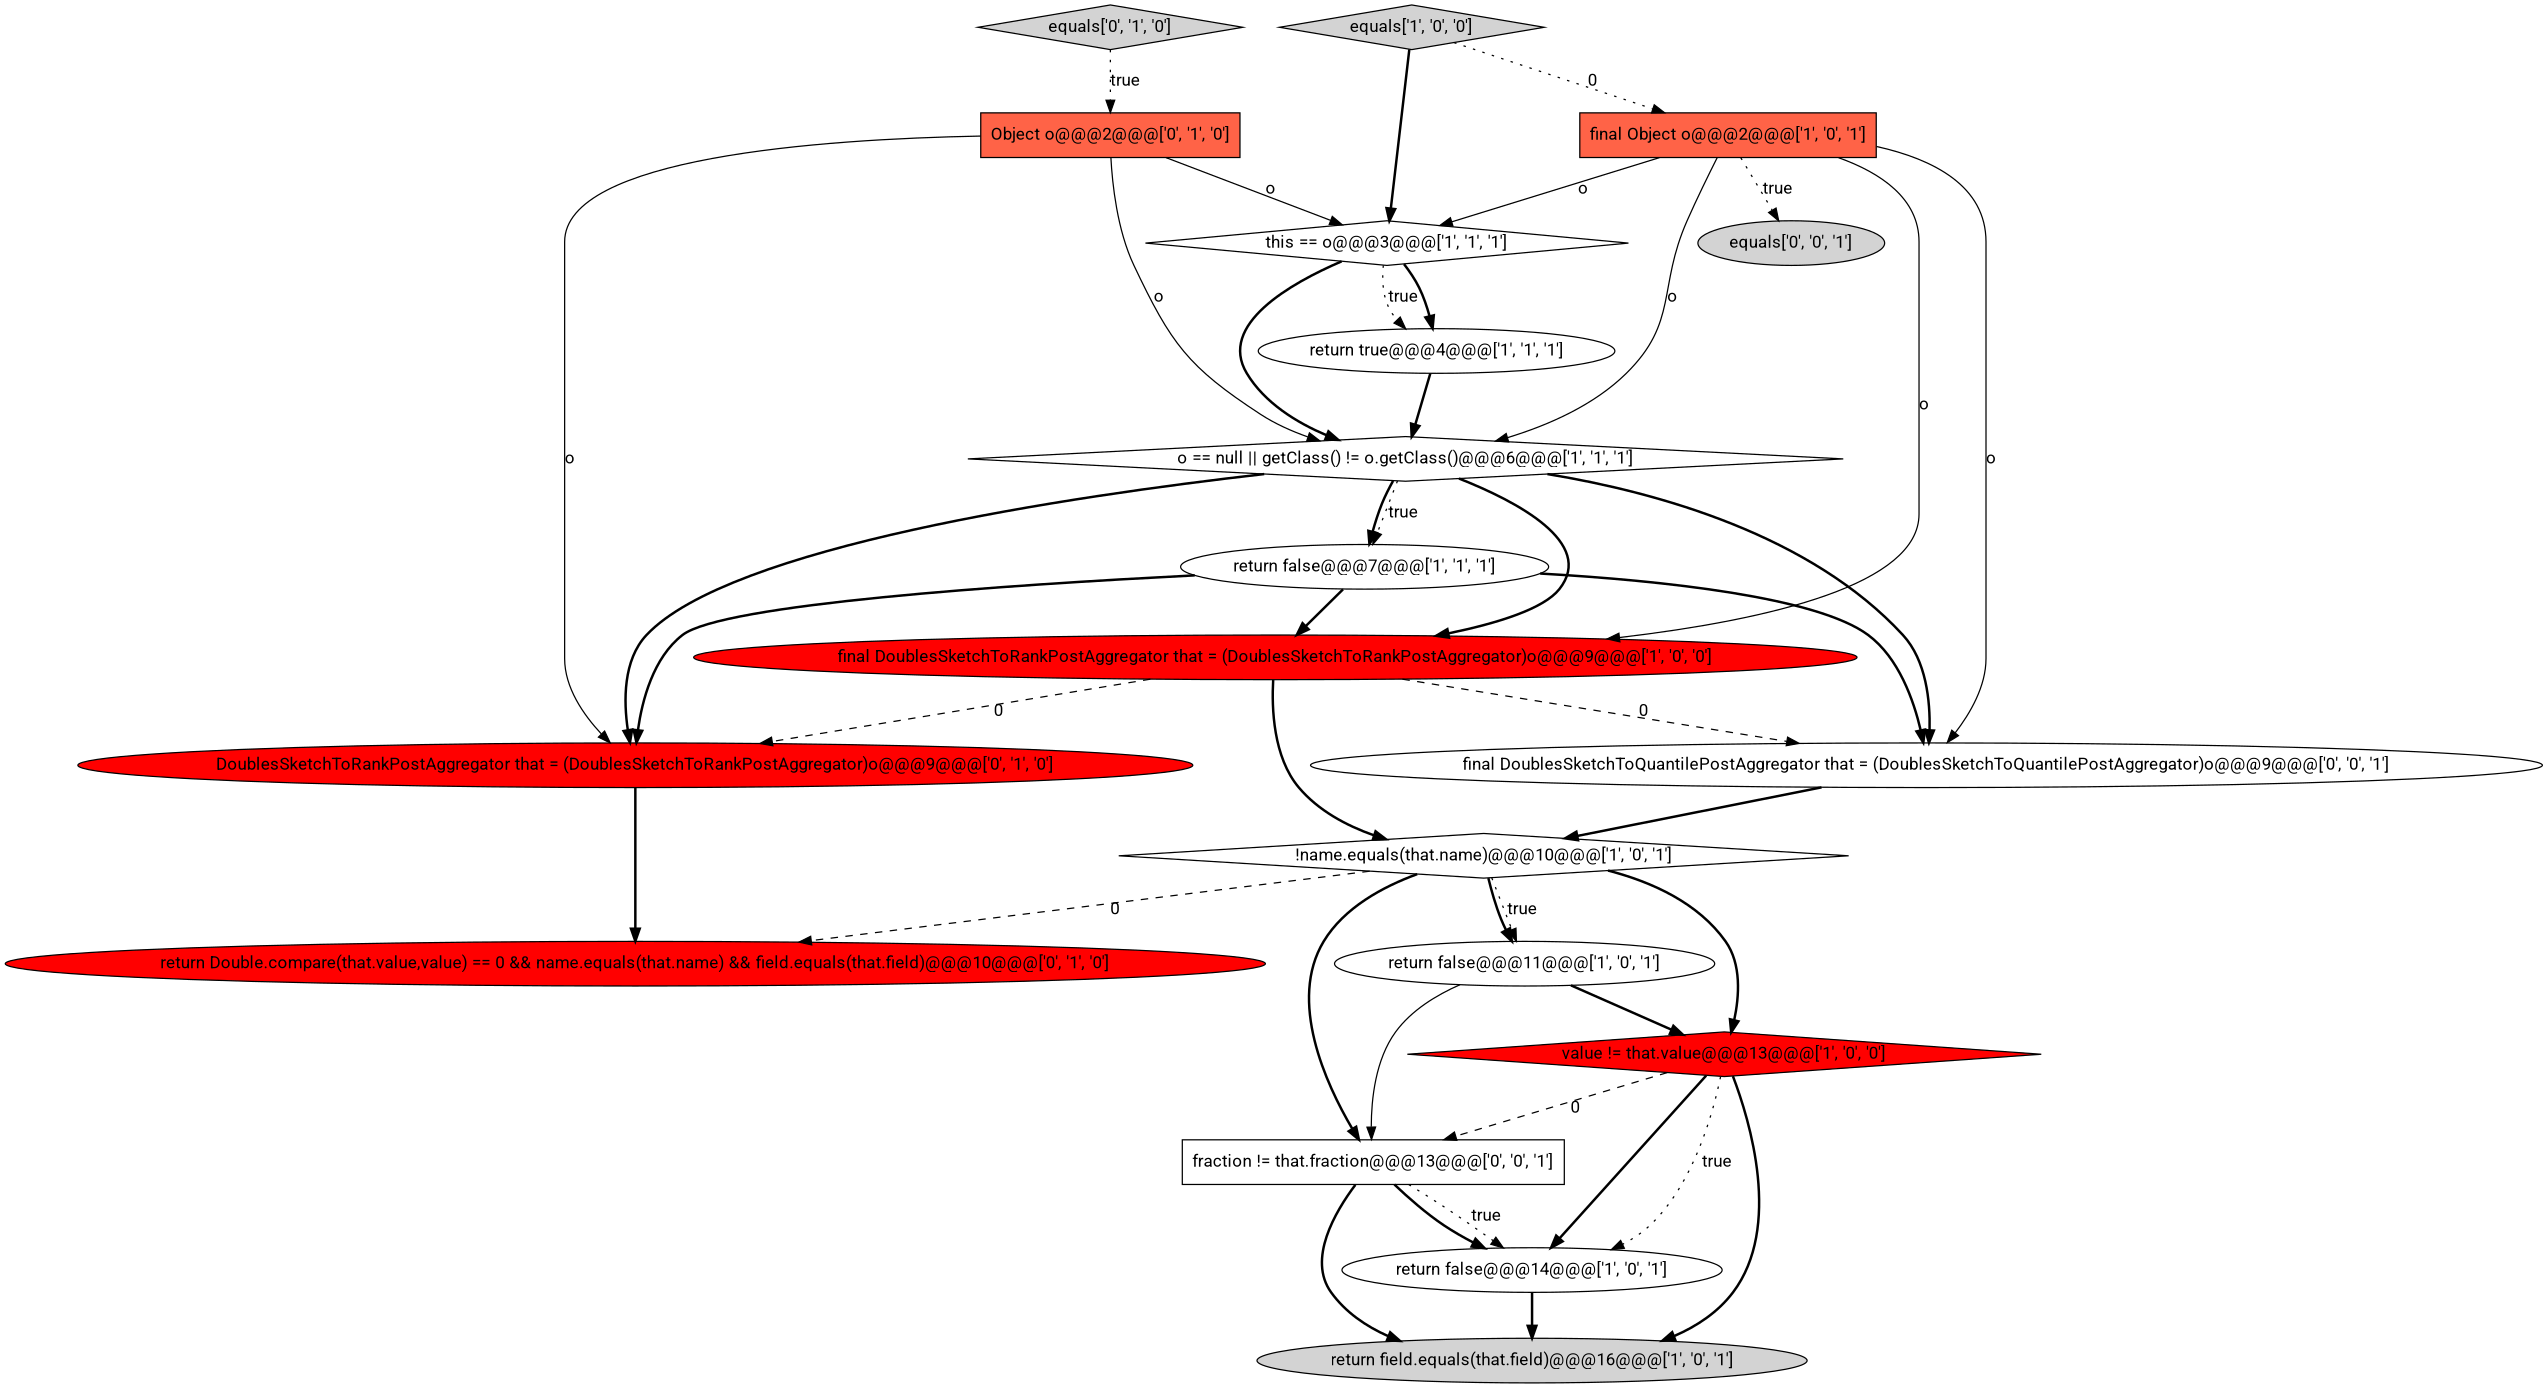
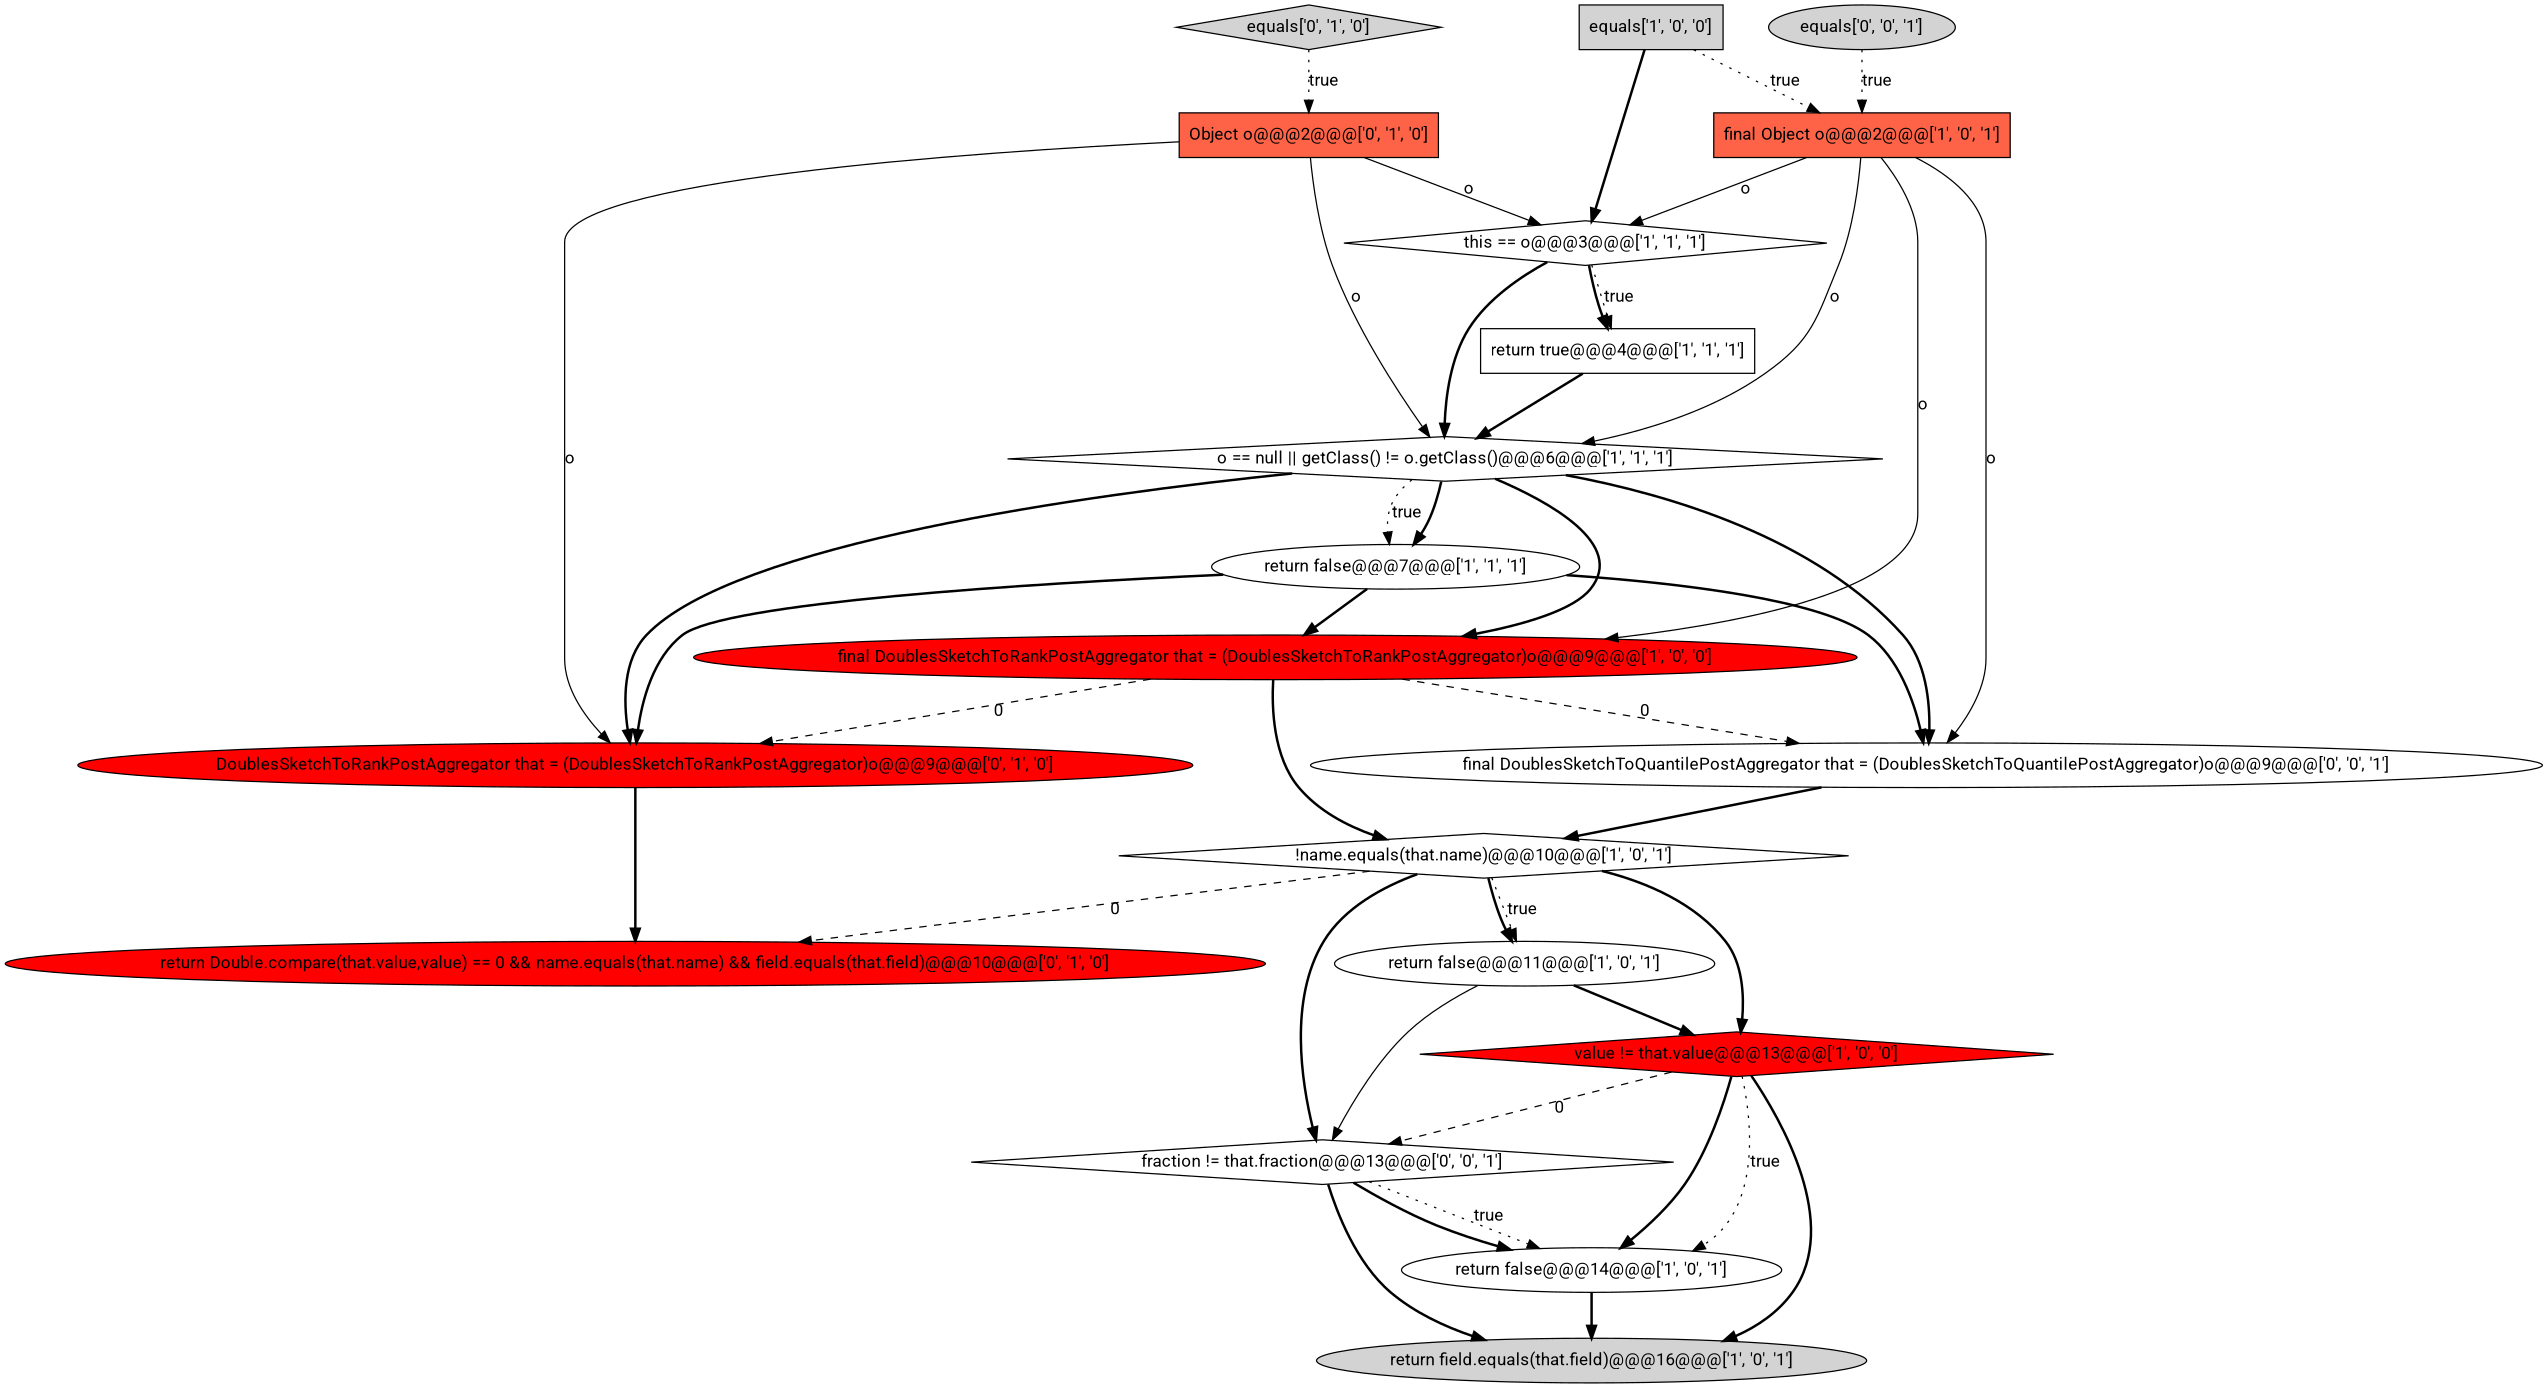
(1412, 27) -> (1651, 27)
(1593, 81) -> (1786, 81)
(1756, 184) -> (1862, 75)
(1437, 351) -> (1618, 351)
(1373, 1162) -> (1323, 1162)
